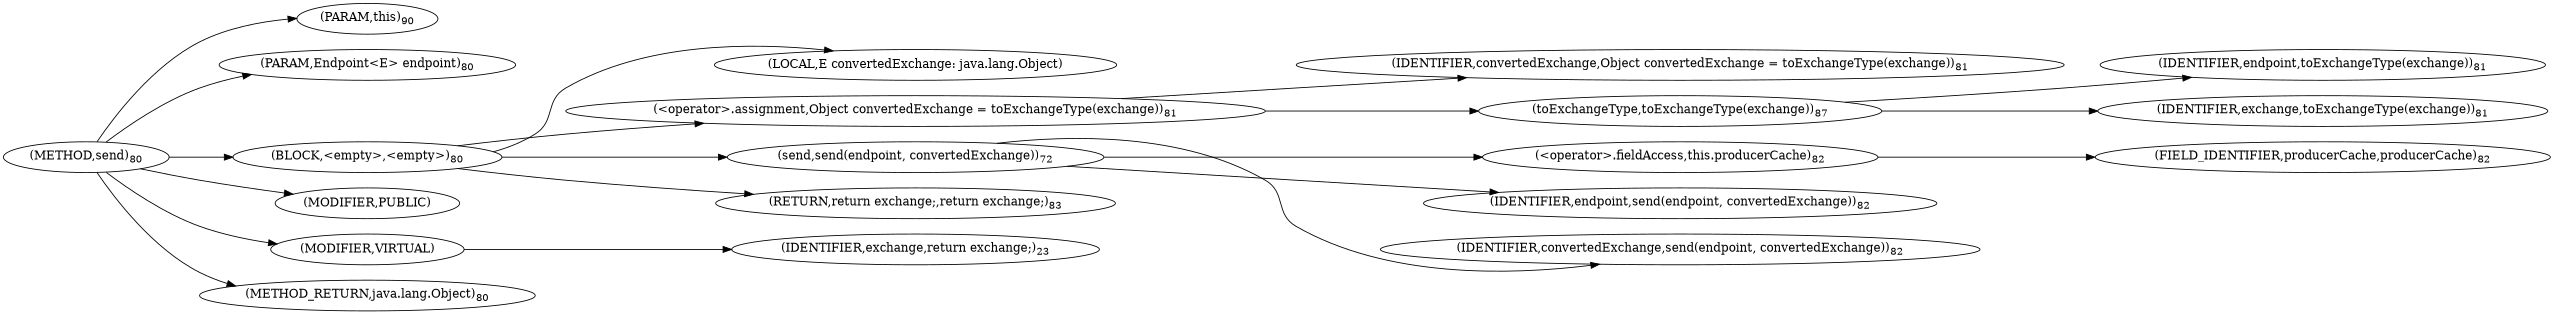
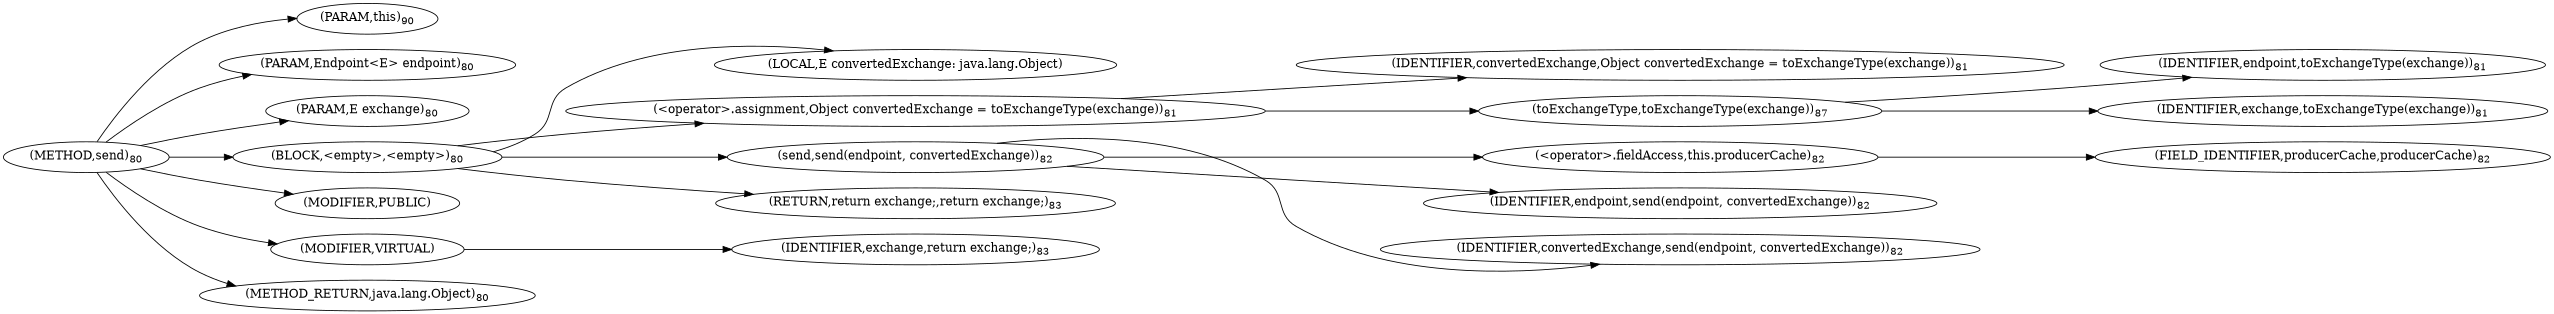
none -> (367, 111)
(1047, 156) -> (1047, 156)
(1043, 248) -> (1043, 248)
